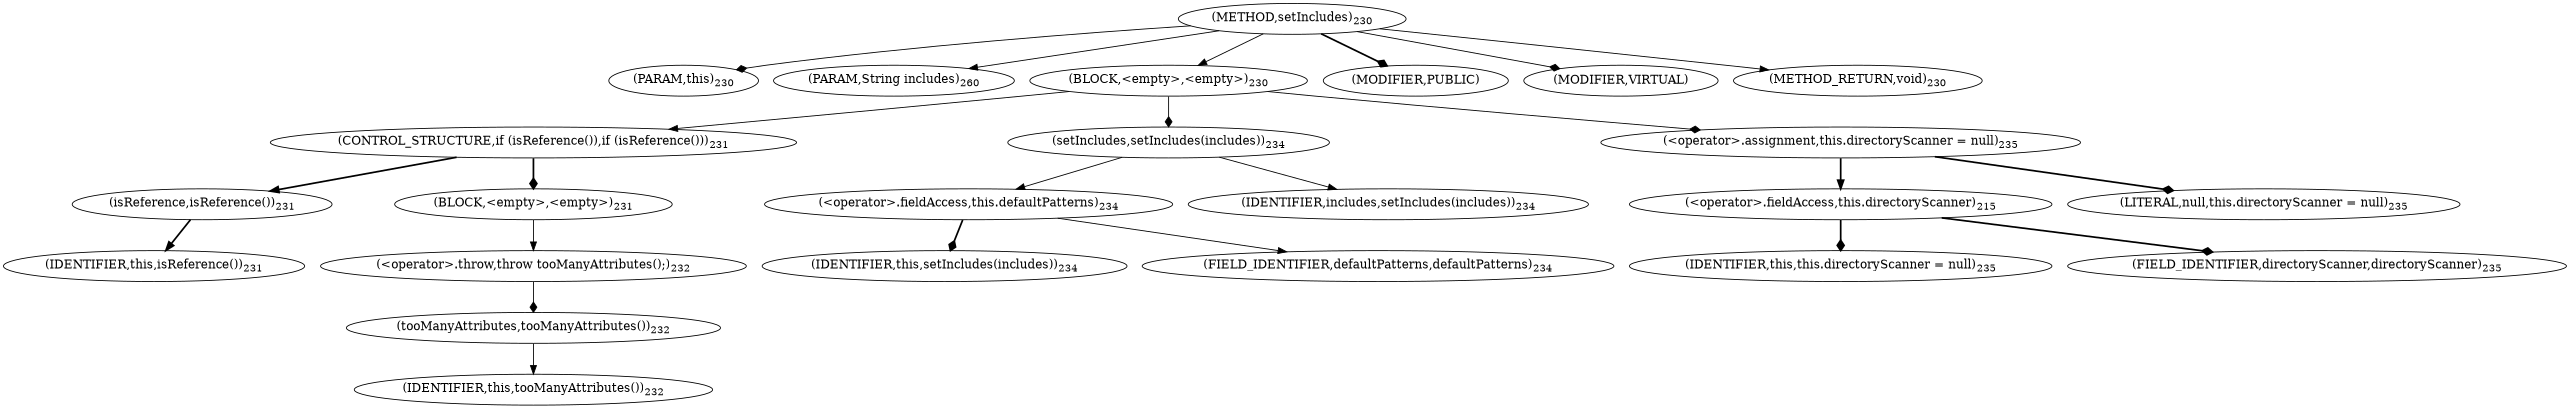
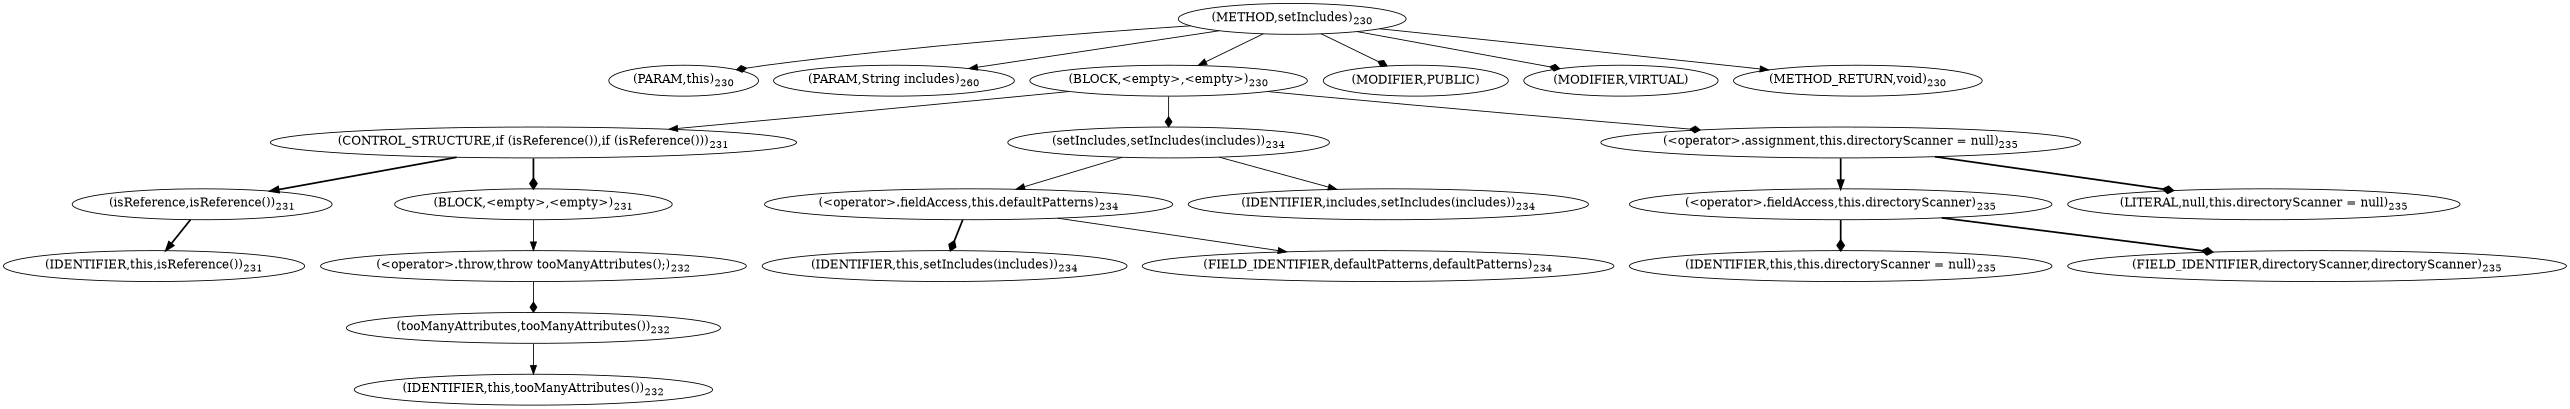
(1349, 48) -> (1349, 48)
(1987, 203) -> (1987, 203)
